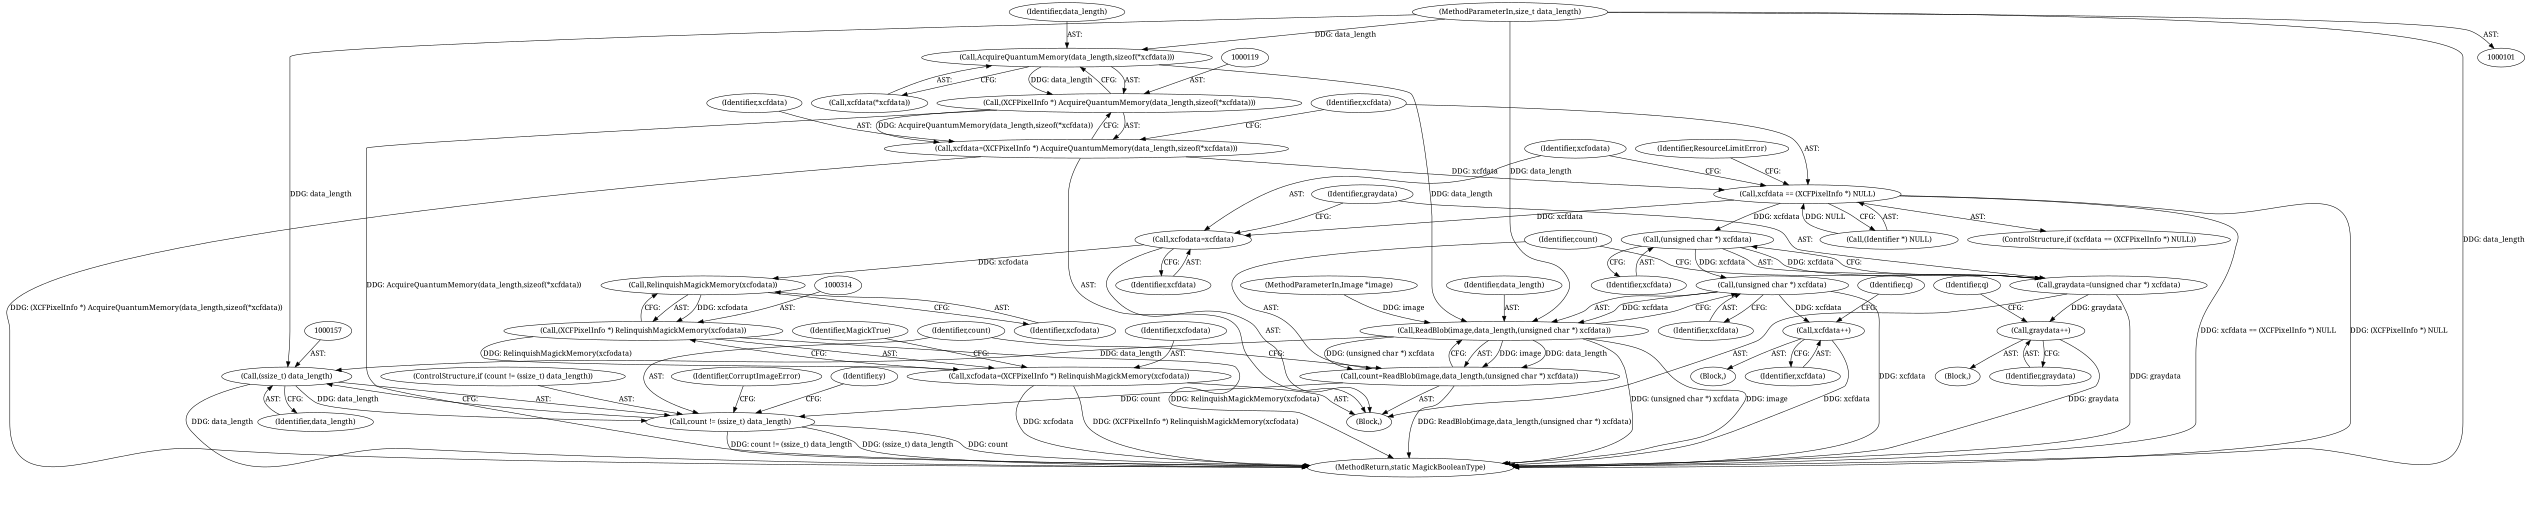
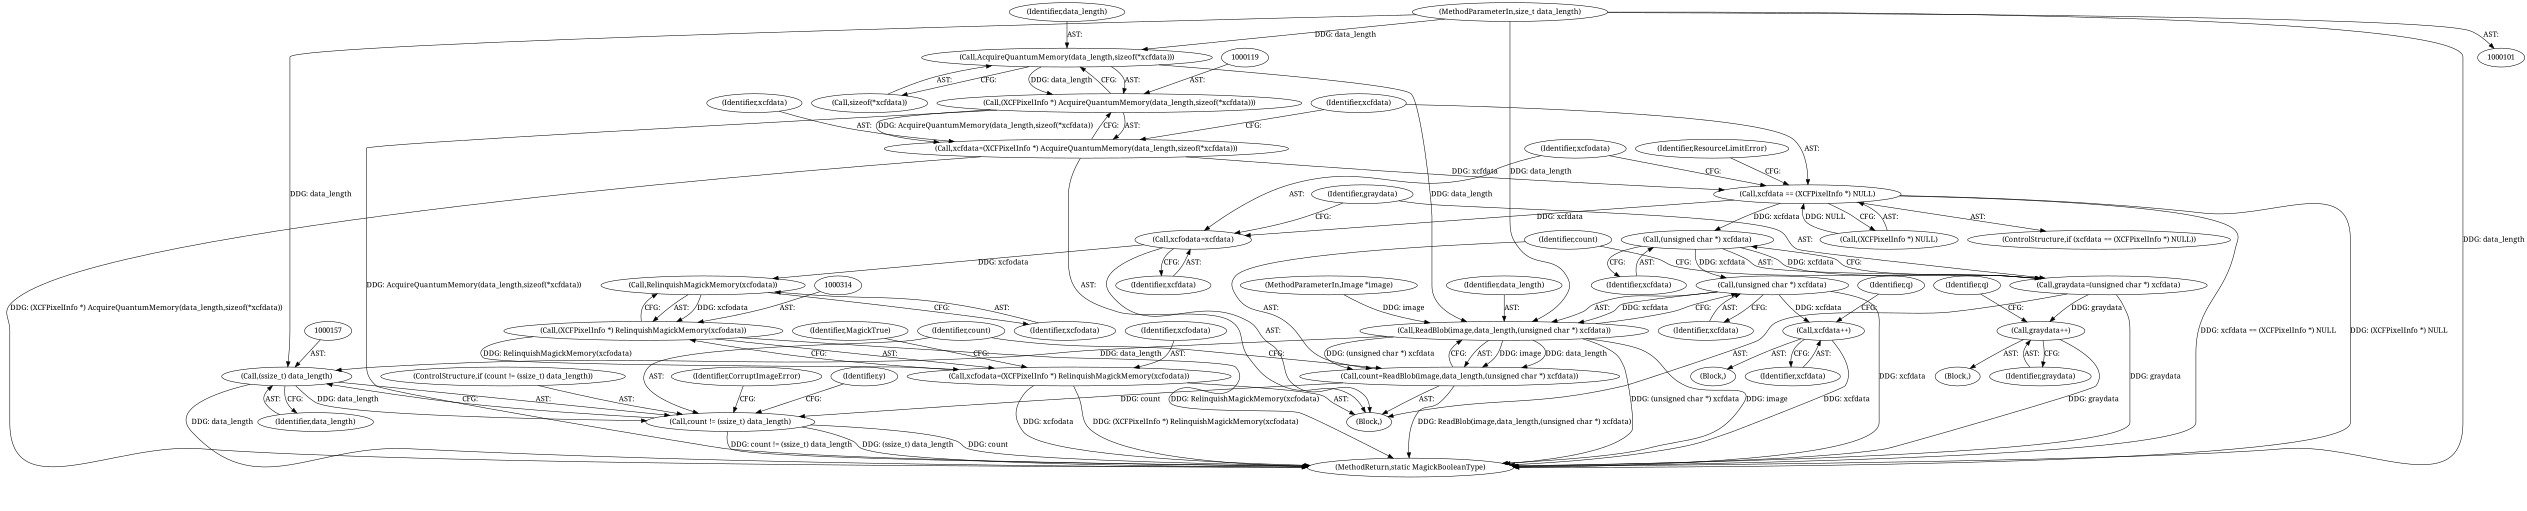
(870, 103) -> (870, 103)
(1889, 240) -> (1889, 240)
